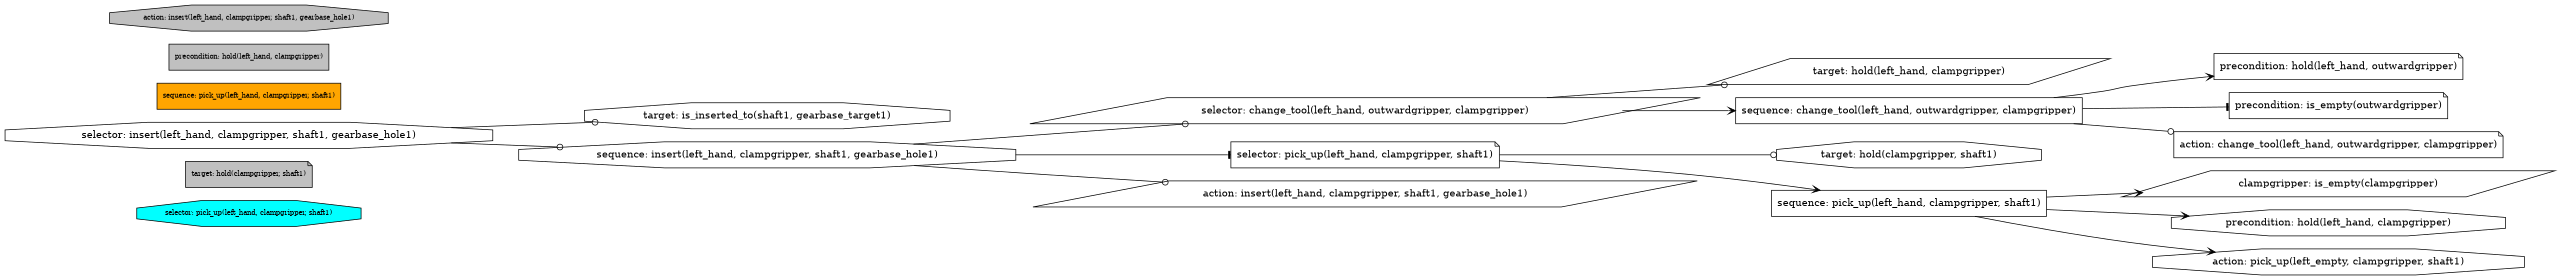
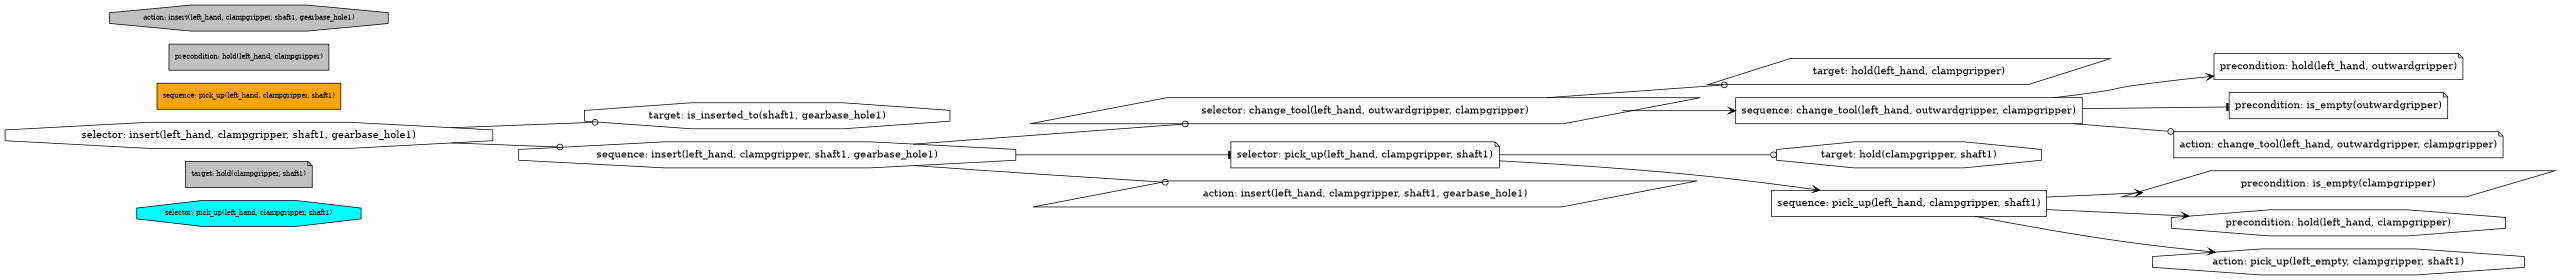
(767, 116) -> (767, 116)
(2338, 184) -> (2338, 184)
